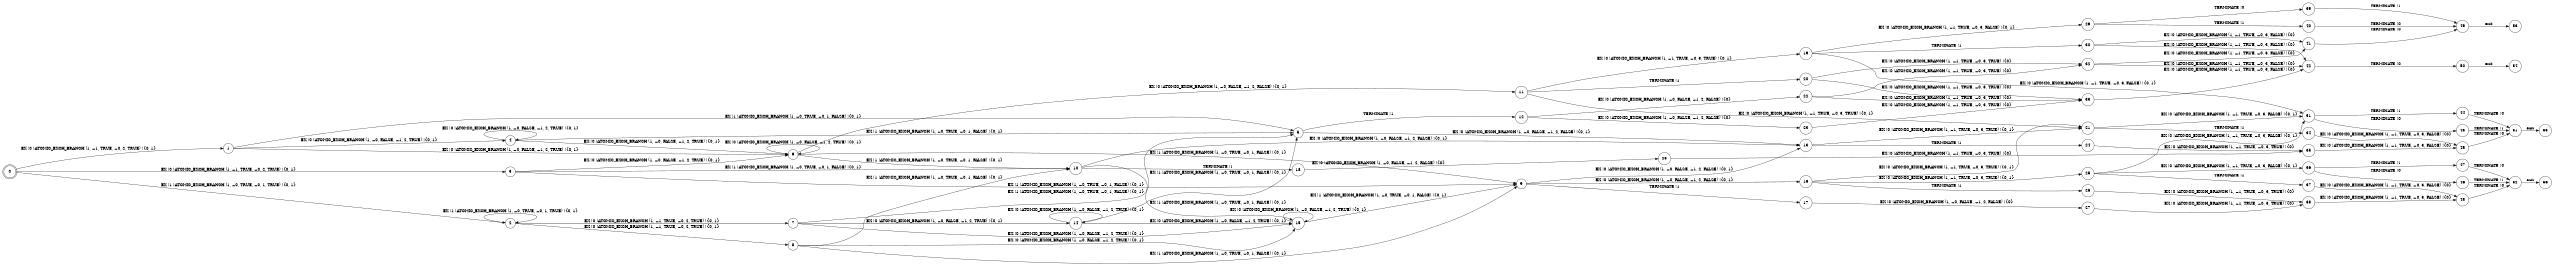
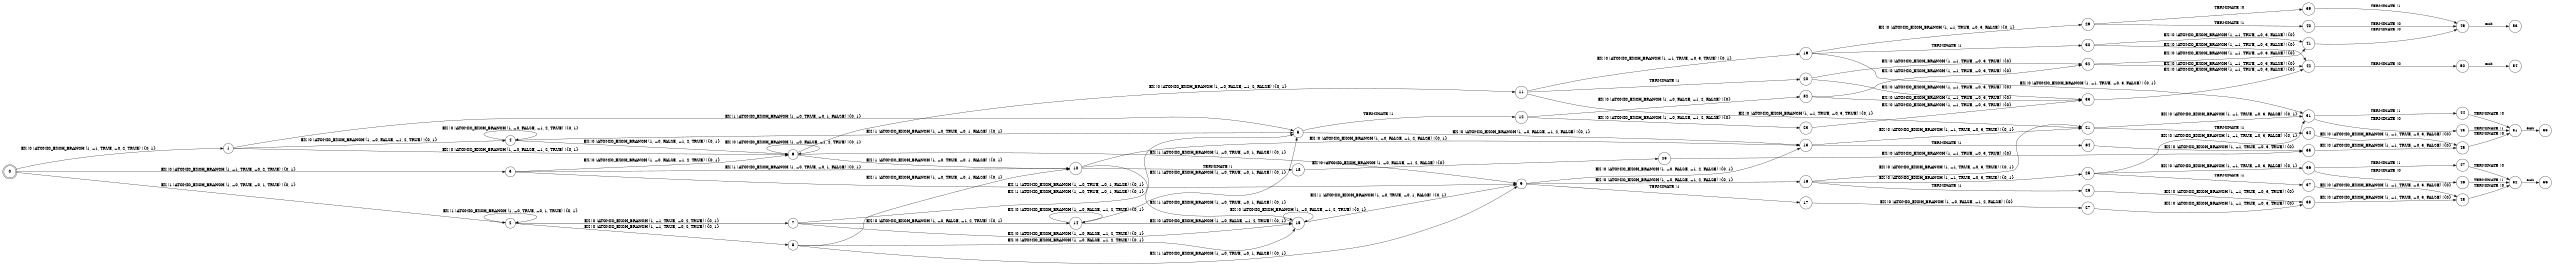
(1806, 96) -> (1806, 96)
(2088, 145) -> (2088, 145)
